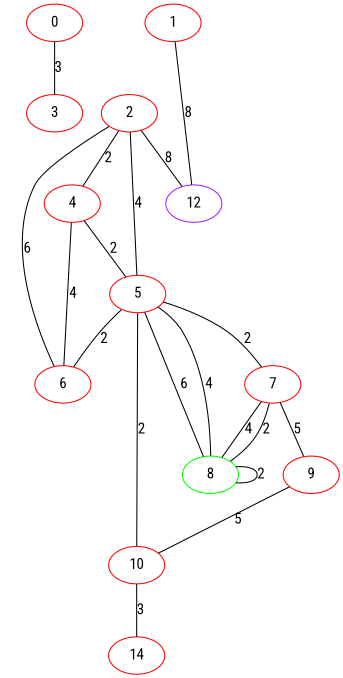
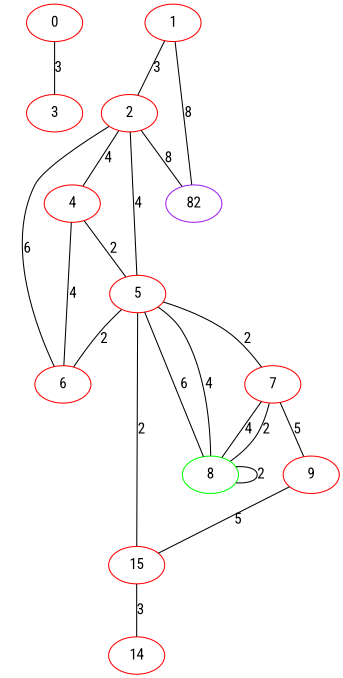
none -> (151, 68)
(108, 158) -> (108, 158)
(194, 204) -> (194, 204)
(137, 565) -> (137, 565)
